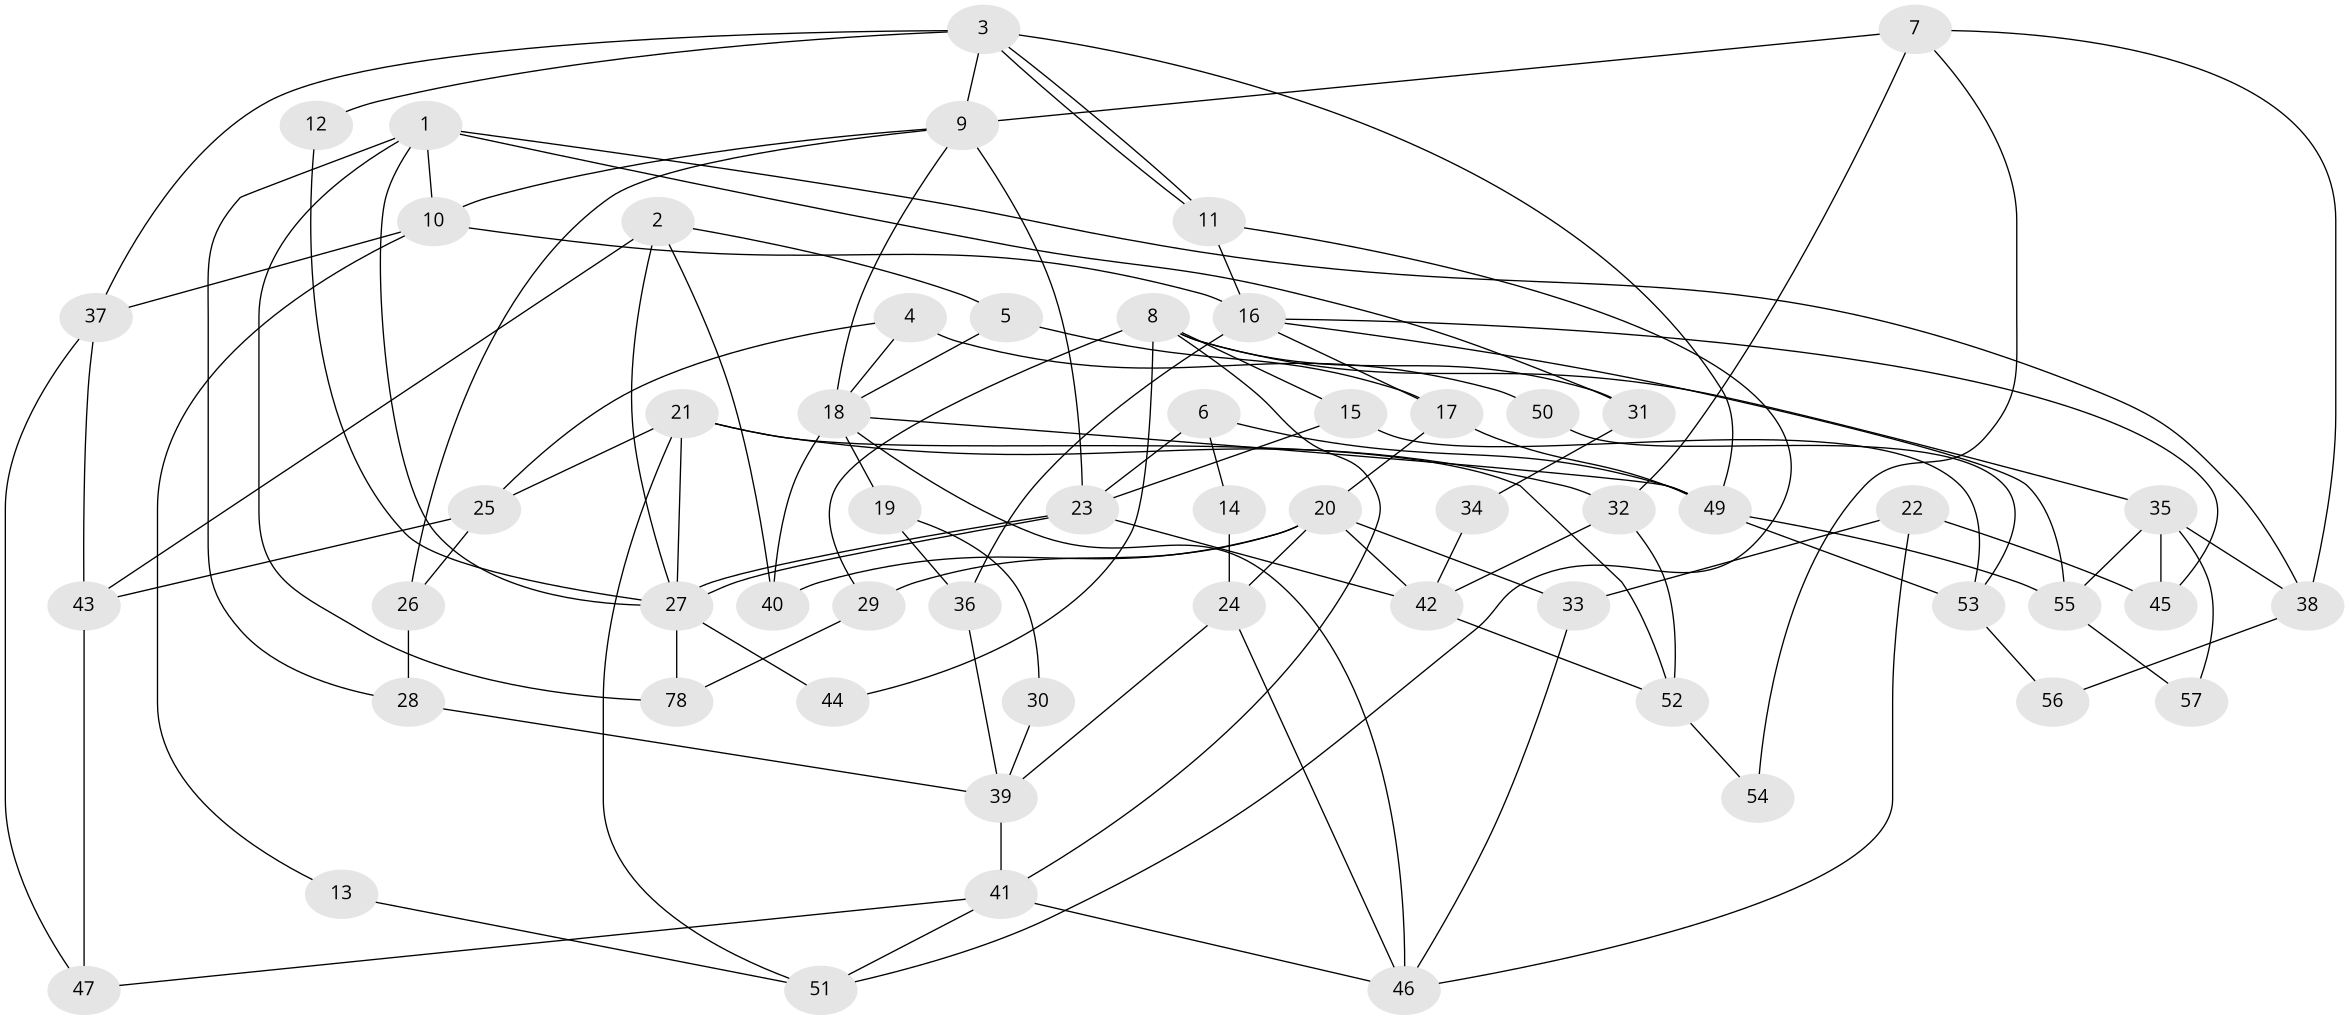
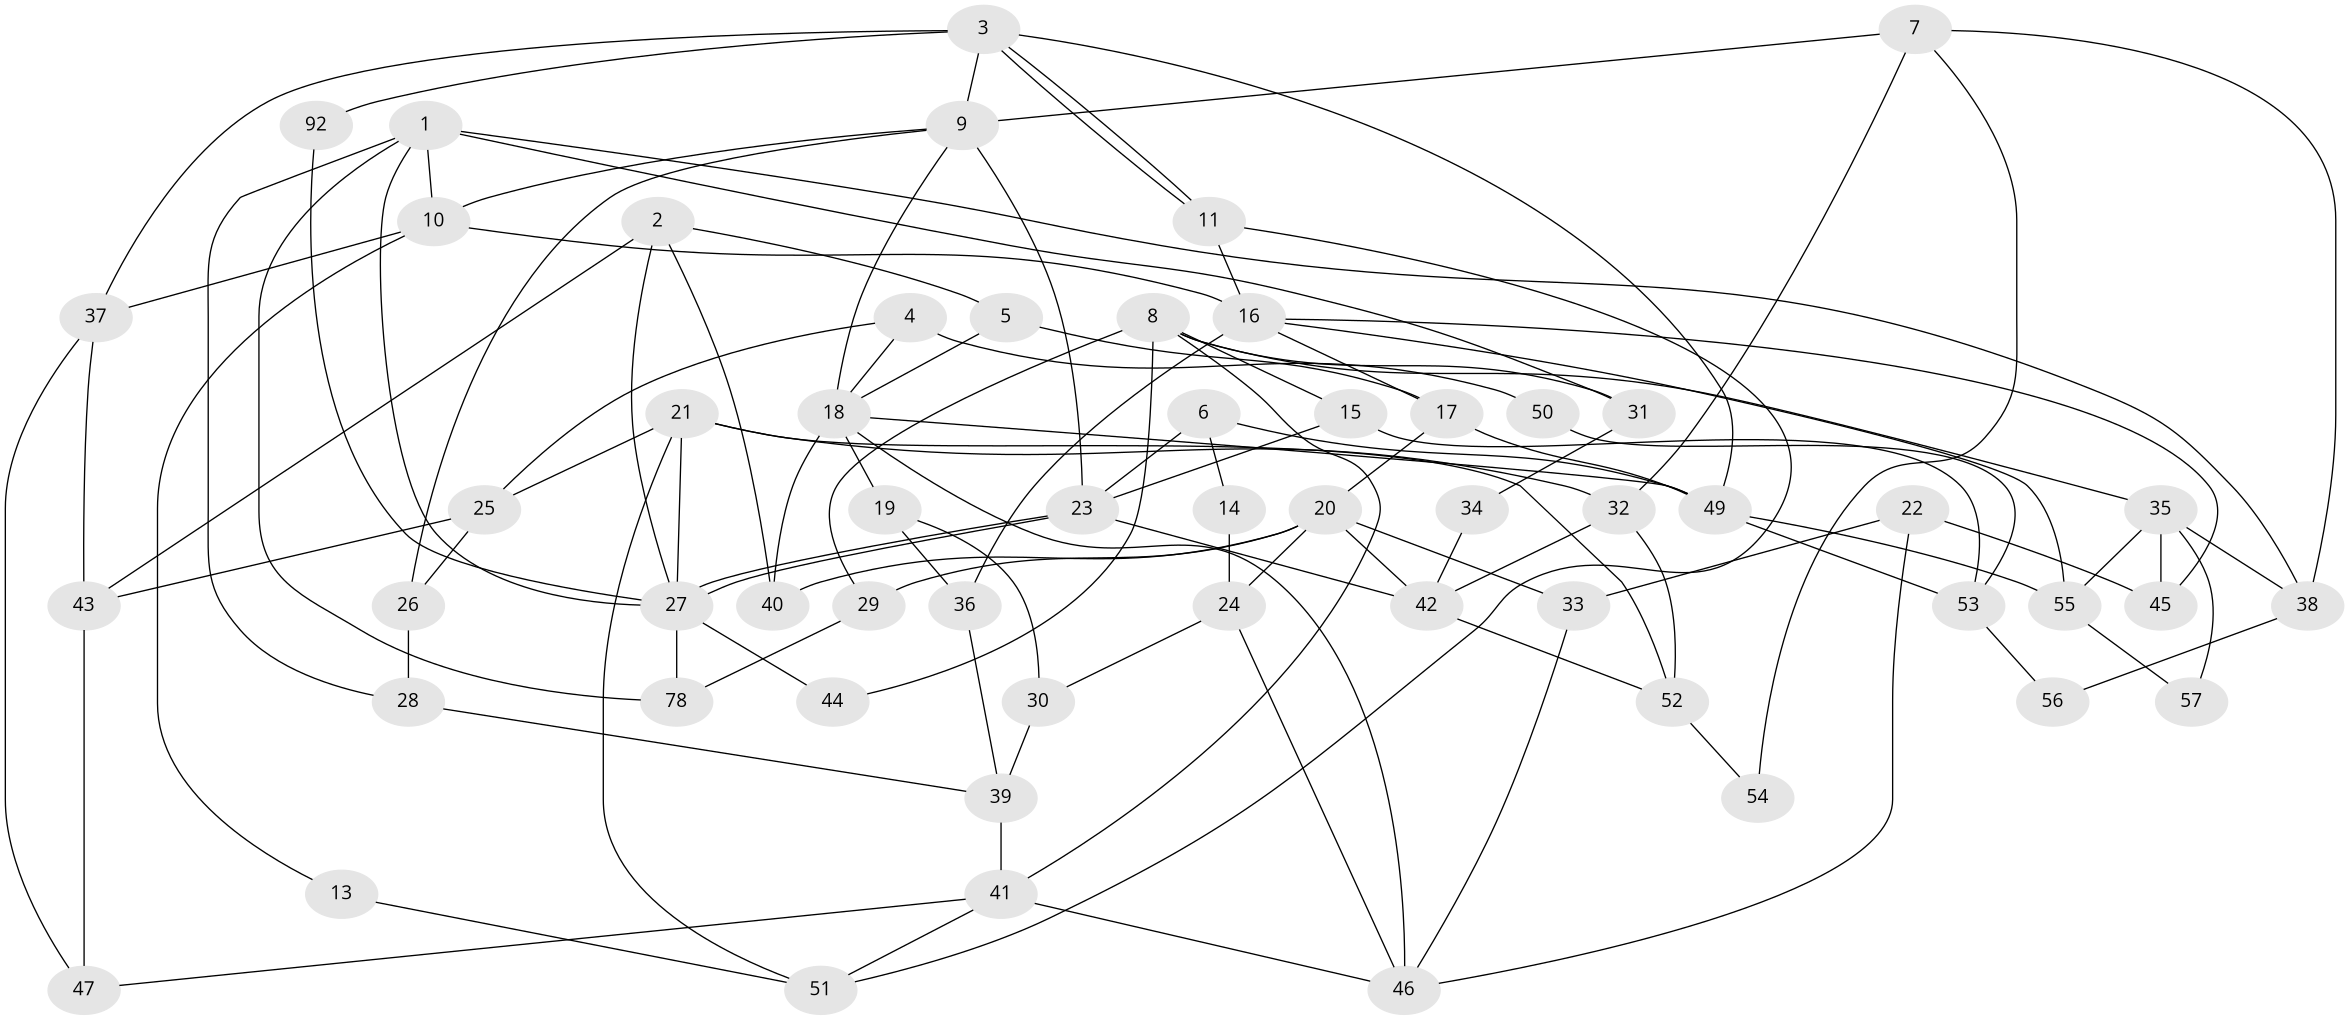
(316, 125) -> (316, 125)
(1115, 702) -> (1134, 654)
